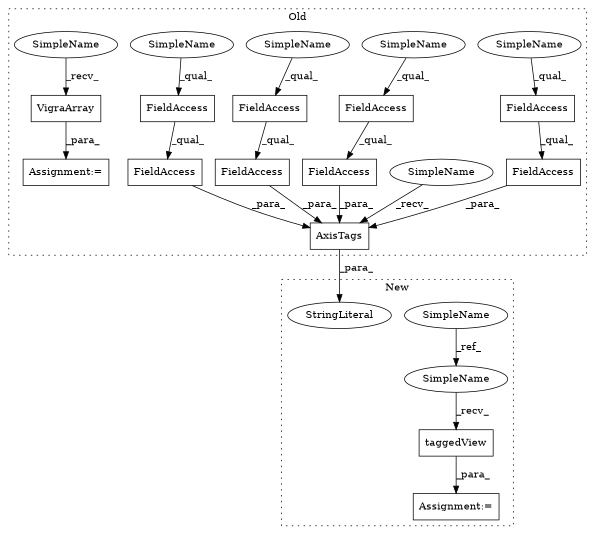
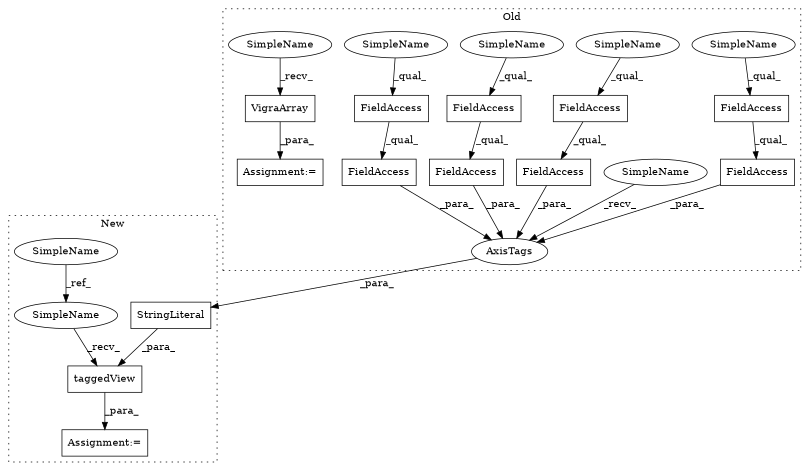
(340, 236) -> (510, 252)
(340, 315) -> (171, 315)
none -> (141, 345)
